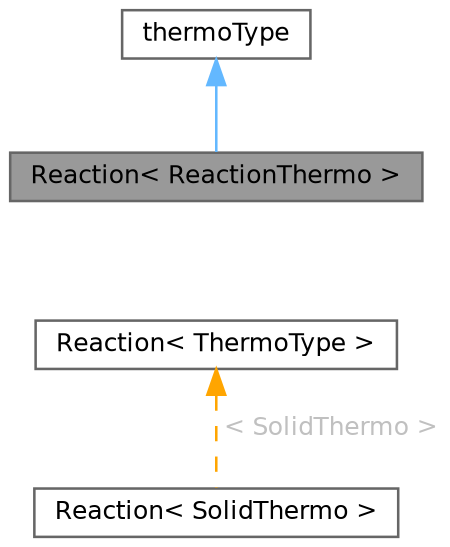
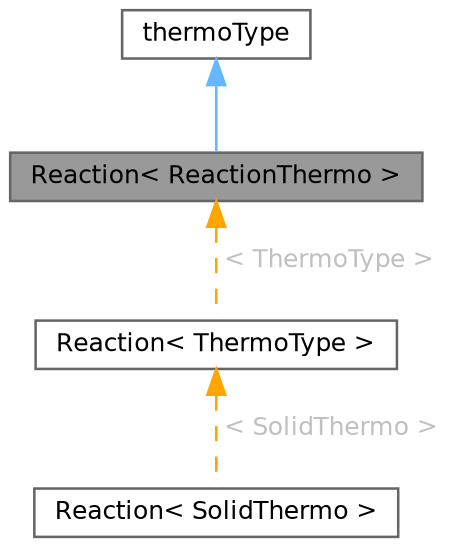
none -> (216, 274)
